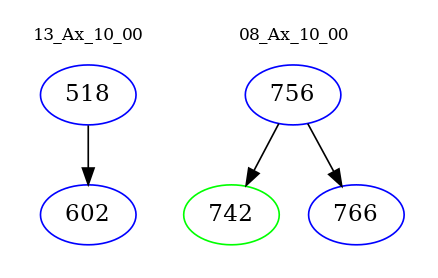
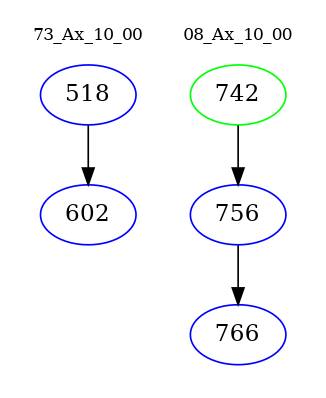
(88, 36) -> (88, 36)
(266, 147) -> (238, 147)
